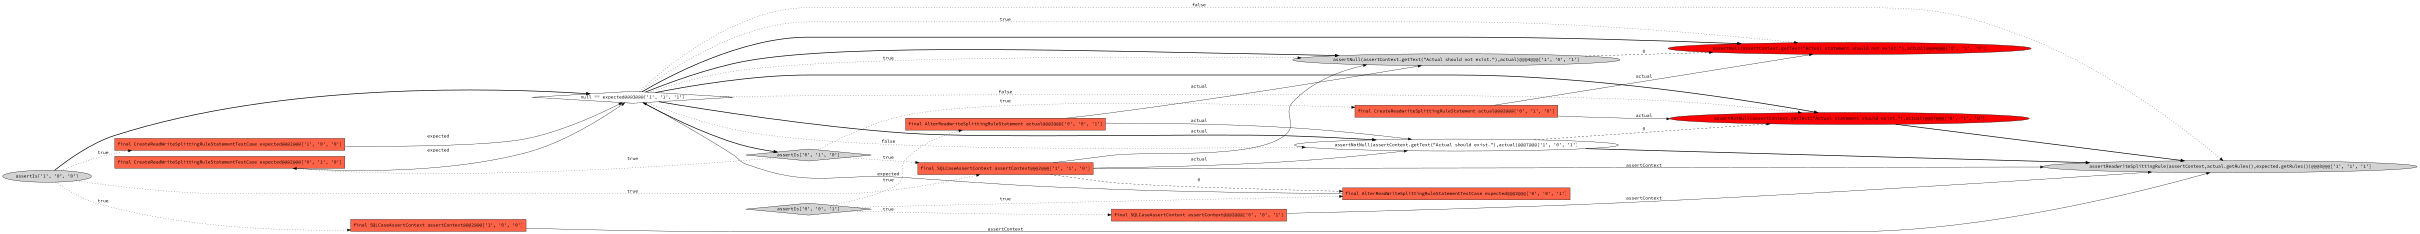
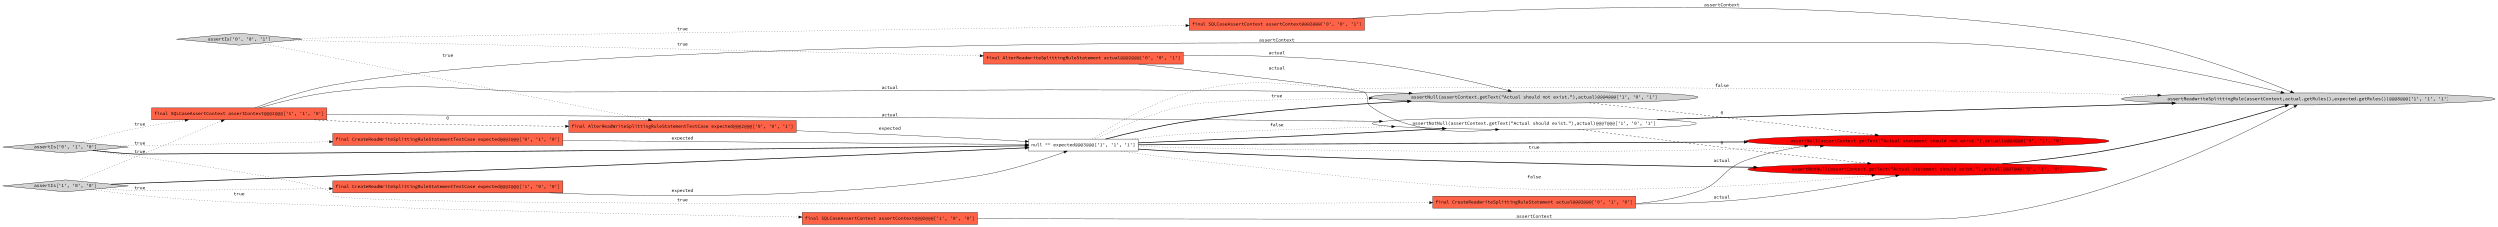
(633, 97) -> (1083, 145)
(706, 133) -> (559, 151)
(47, 176) -> (66, 186)
